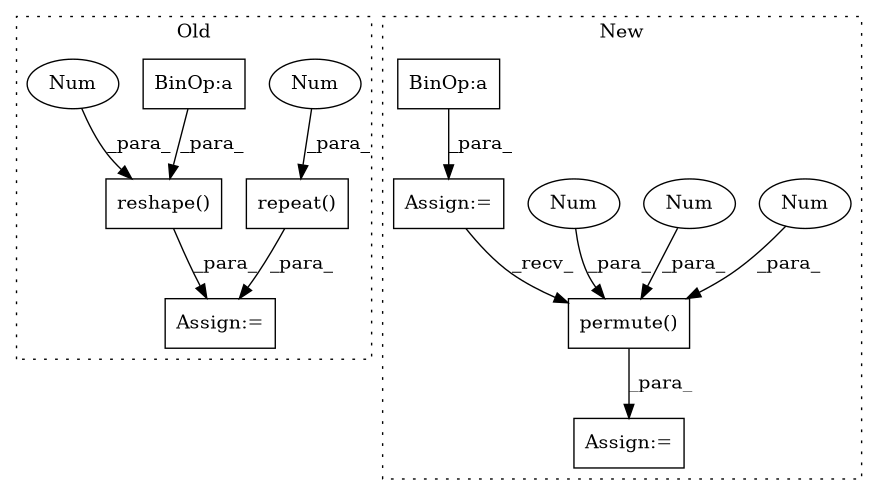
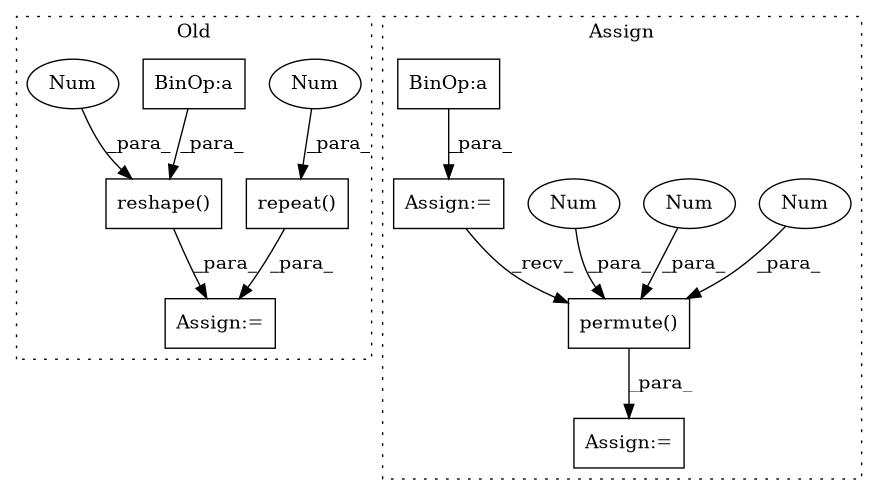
(622, 32) -> (622, 32)
